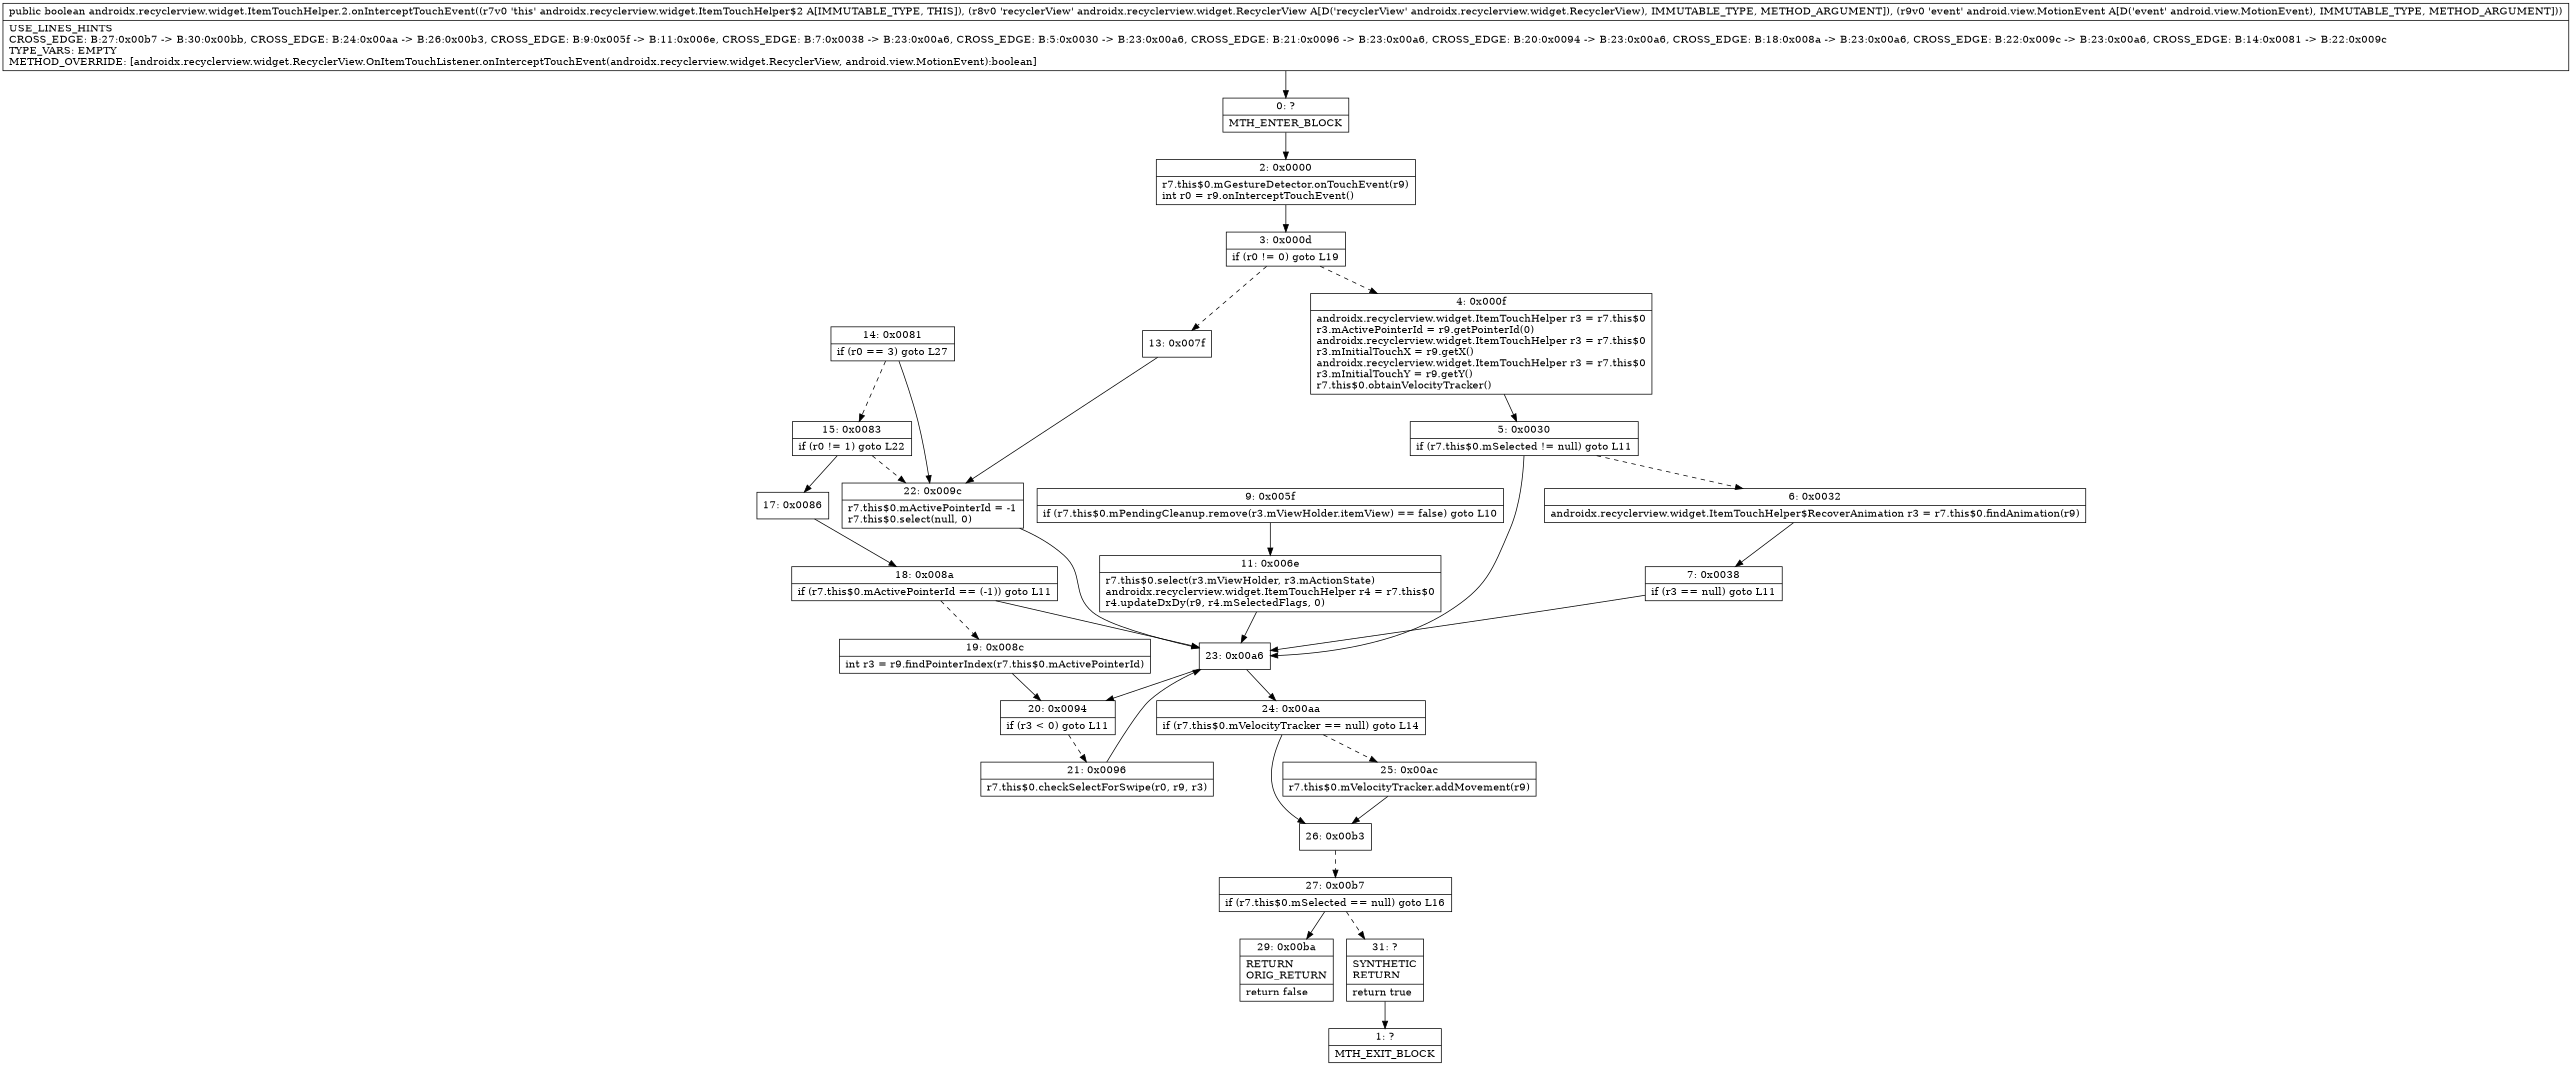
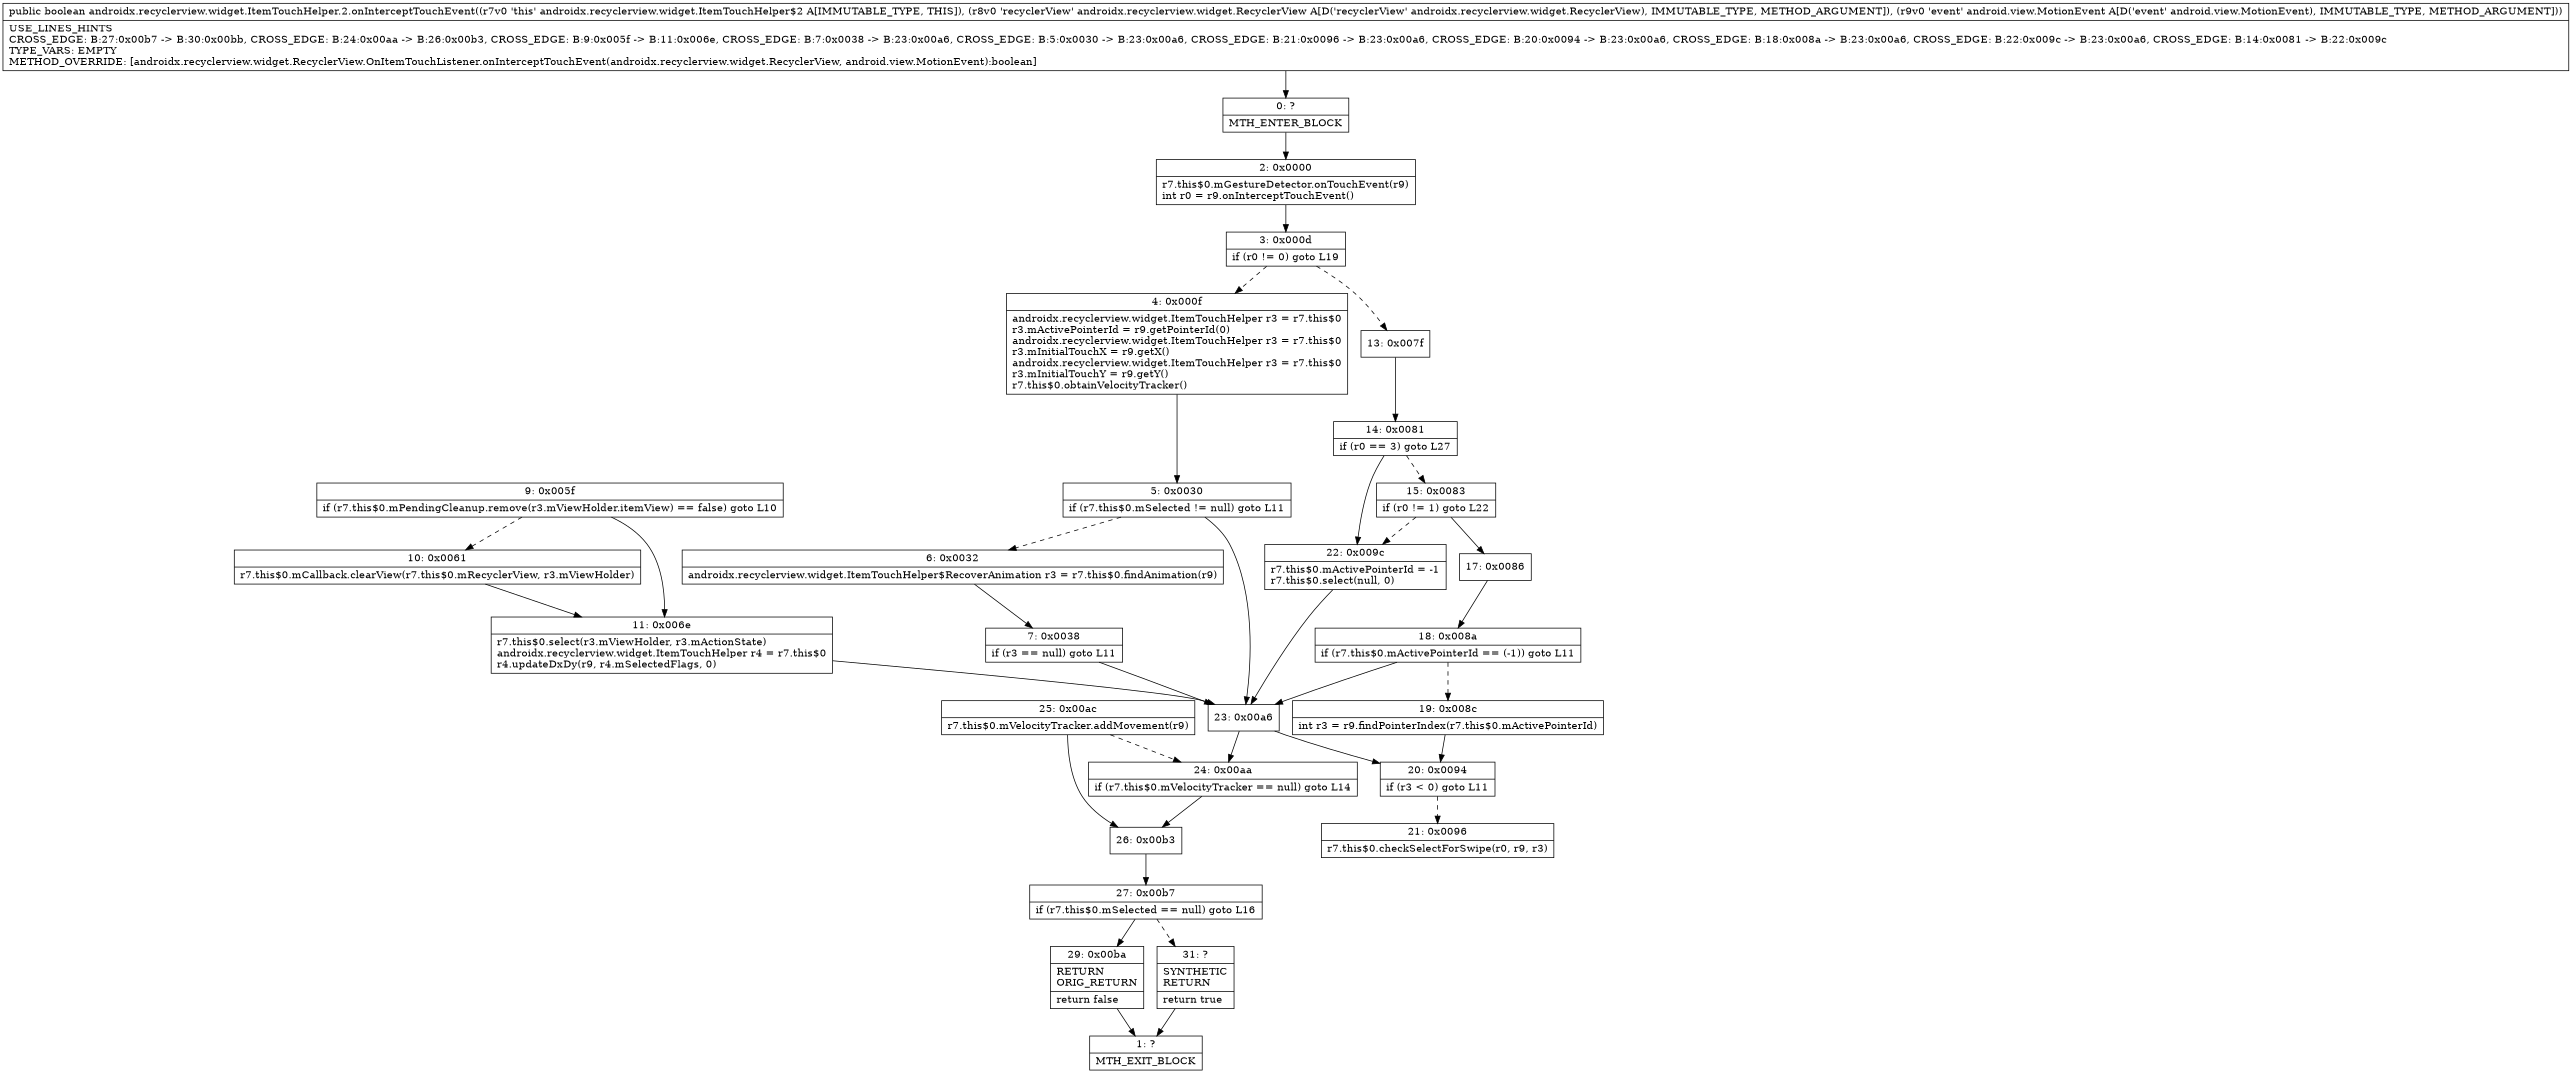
(1065, 418) -> (1395, 386)
none -> (438, 567)
(1142, 709) -> none
(1347, 747) -> (1142, 747)
(1335, 860) -> (1146, 866)
none -> (1124, 1019)
